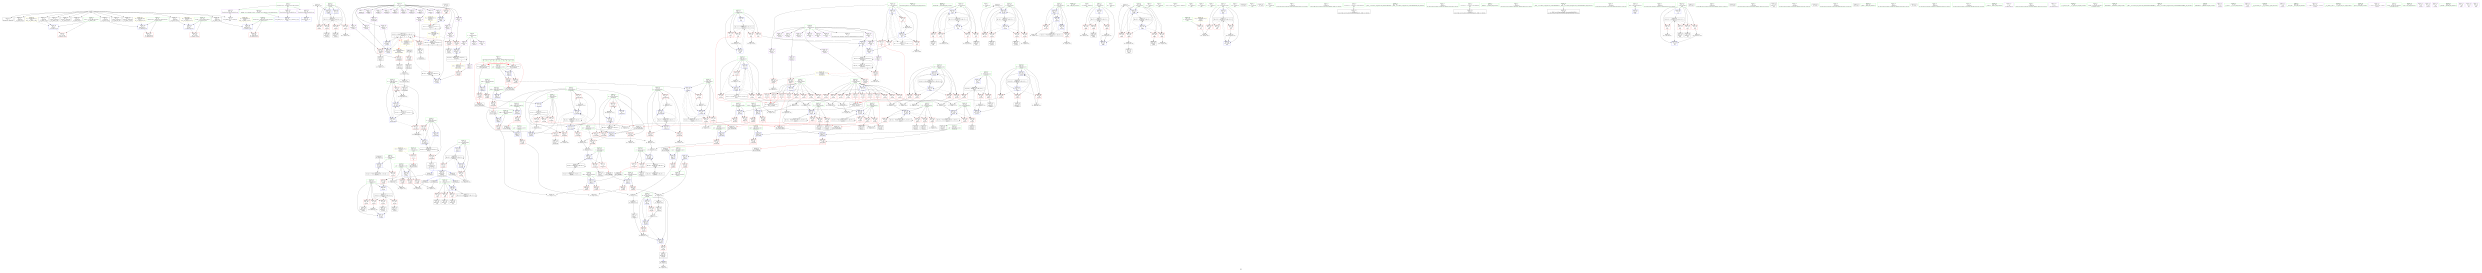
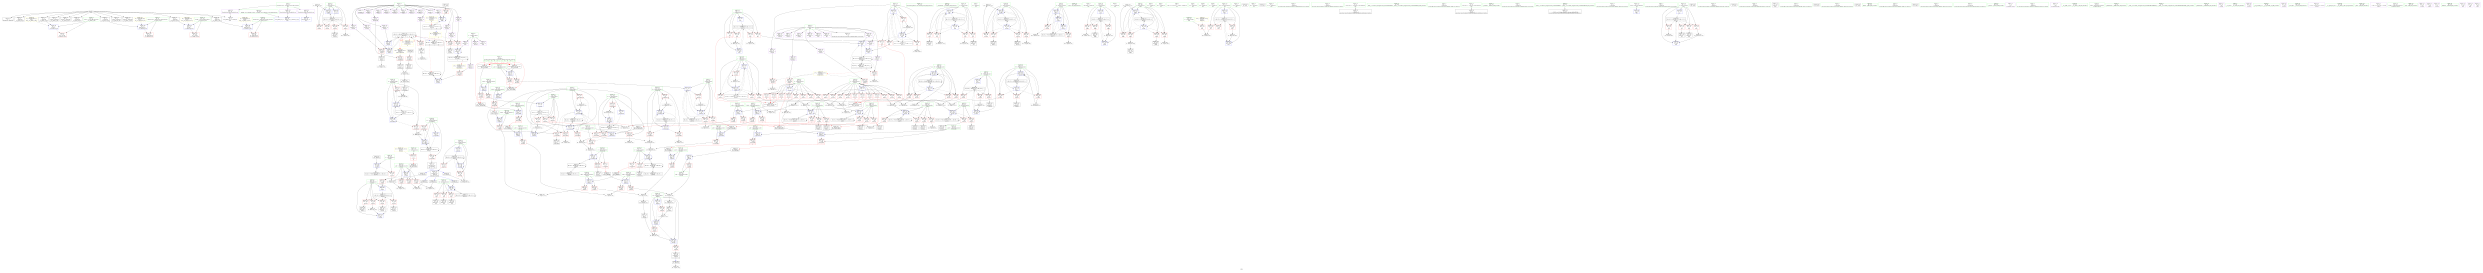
(327, 35) -> none
